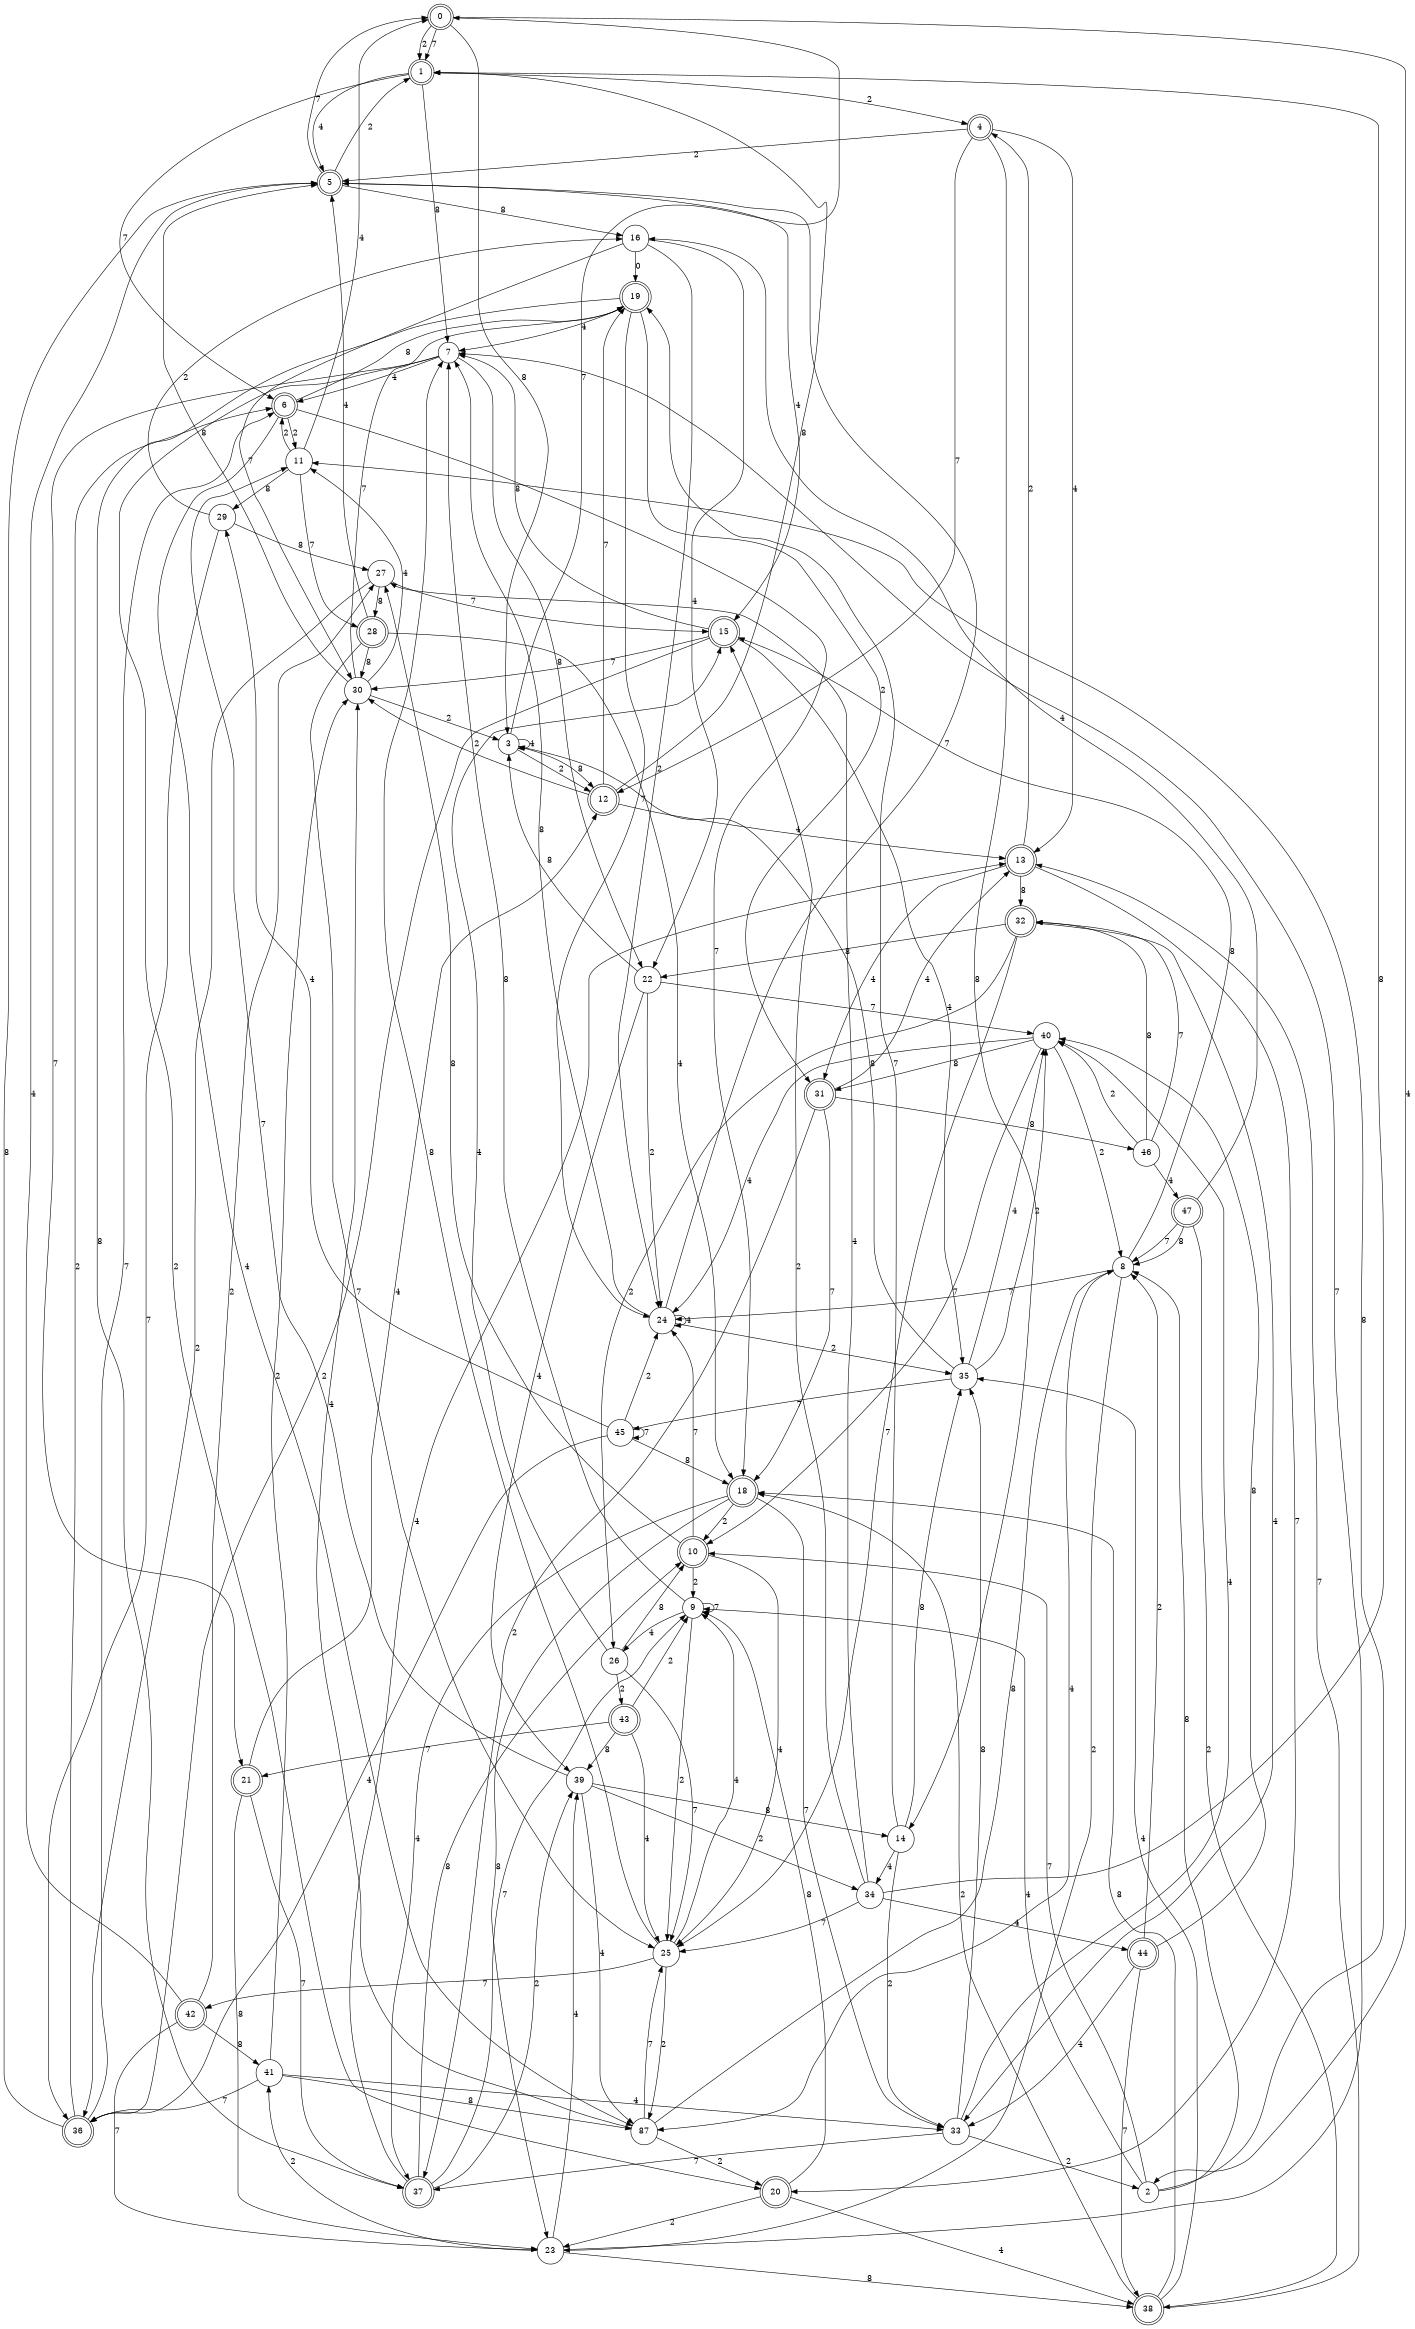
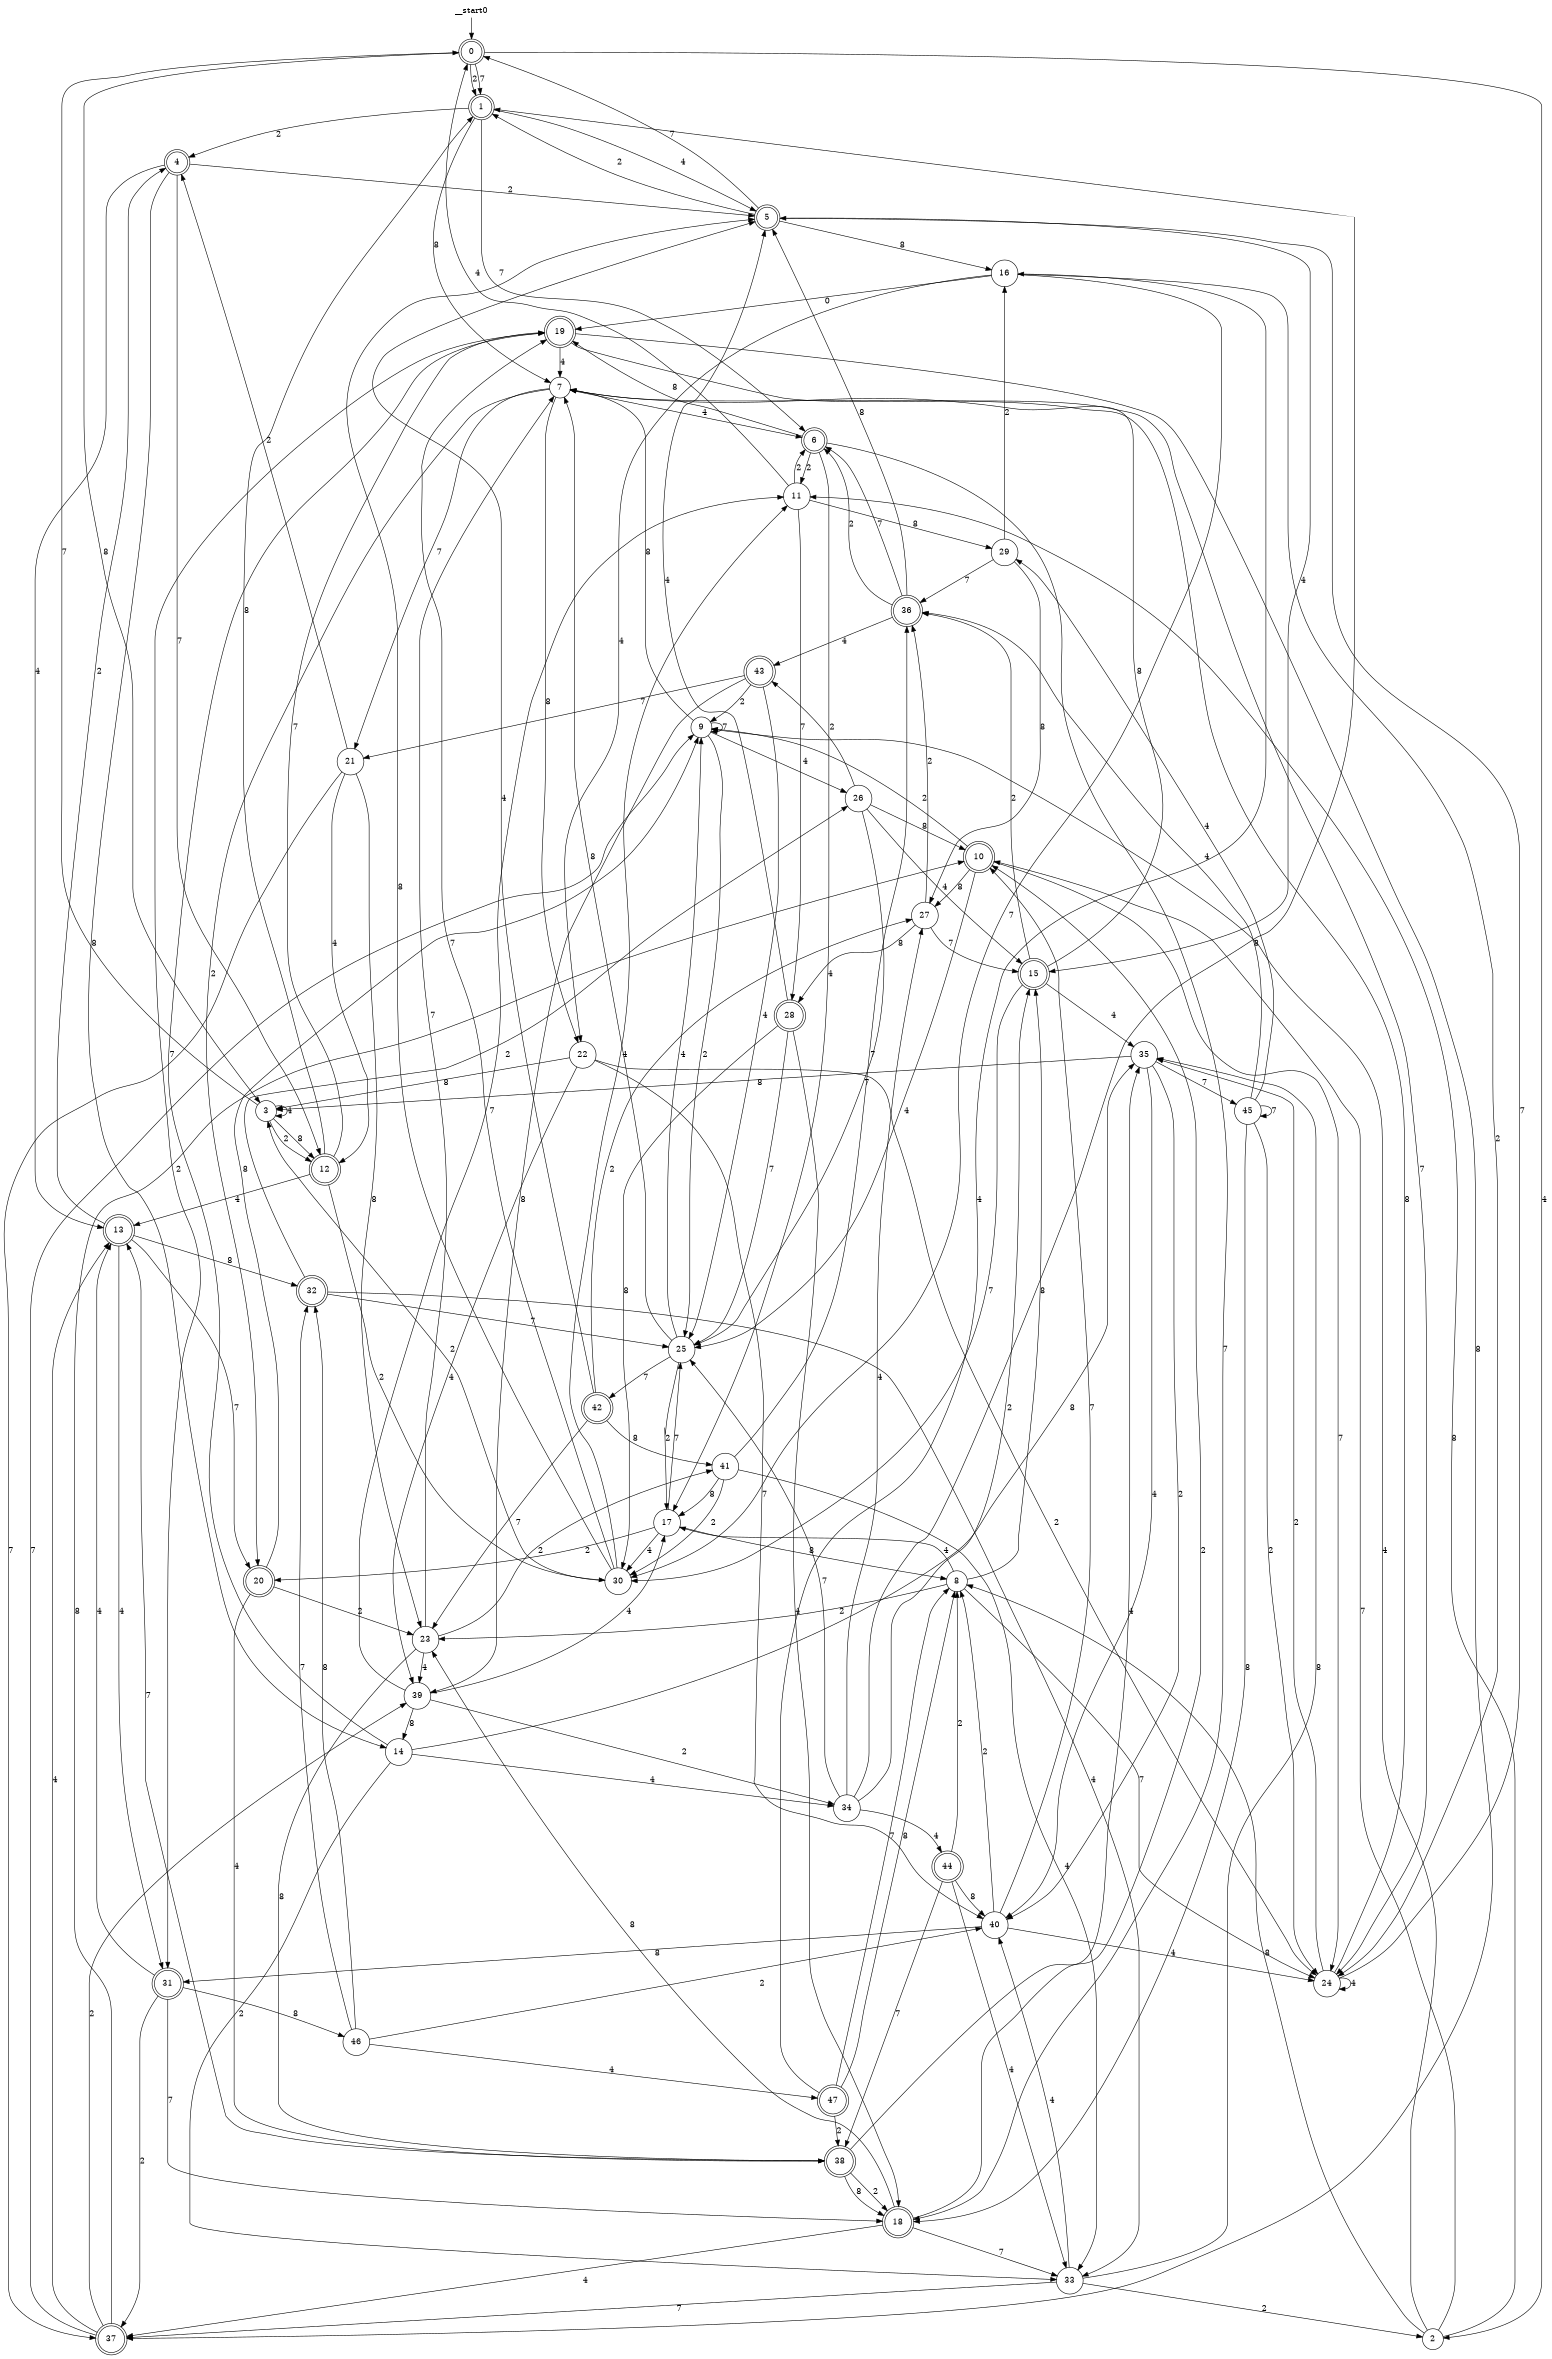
none -> (472, 11)
none -> (269, 463)
none -> (836, 640)
(836, 950) -> none
(247, 1781) -> (351, 762)
(644, 2131) -> (667, 1523)
